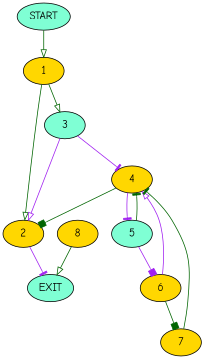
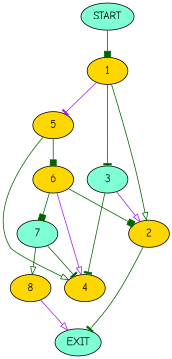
(44, 40) -> (108, 40)
(53, 95) -> (108, 123)
(97, 151) -> (97, 232)
(81, 205) -> (98, 205)
(127, 205) -> (82, 97)
(137, 208) -> (3, 217)
(132, 234) -> (53, 125)
none -> (34, 257)
(66, 257) -> (52, 312)
(144, 258) -> (53, 149)
(36, 259) -> (120, 289)
(181, 342) -> (37, 234)
